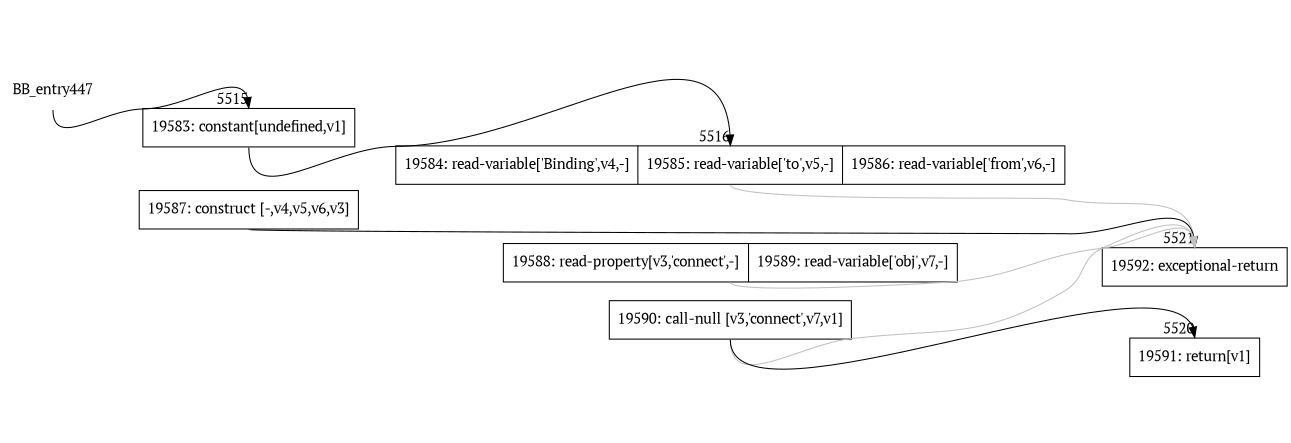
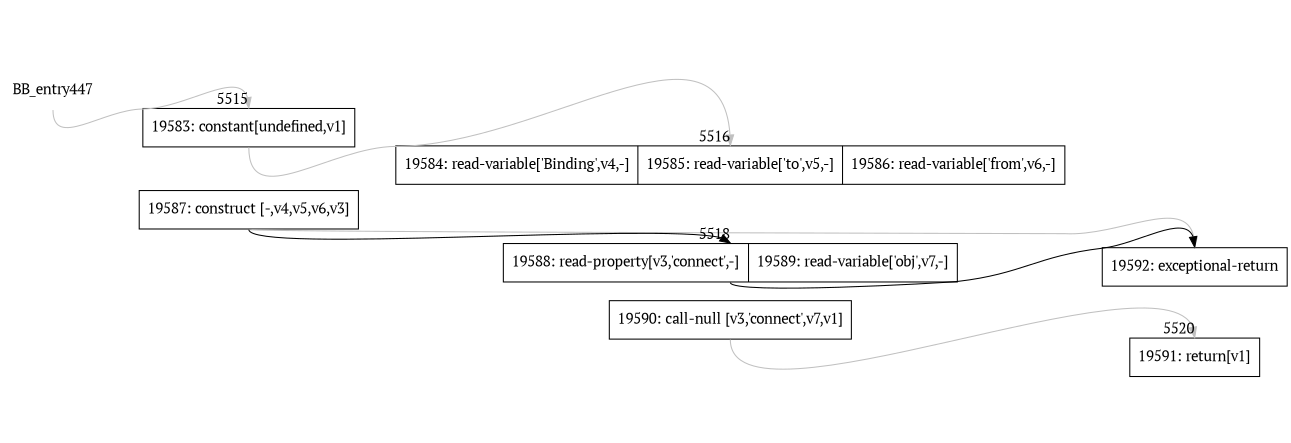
(147, 109) -> (147, 109)
(497, 129) -> (497, 129)
(969, 198) -> none
(726, 233) -> (726, 233)
none -> (425, 238)
(966, 280) -> (966, 280)
(970, 328) -> none
(958, 340) -> (958, 340)
